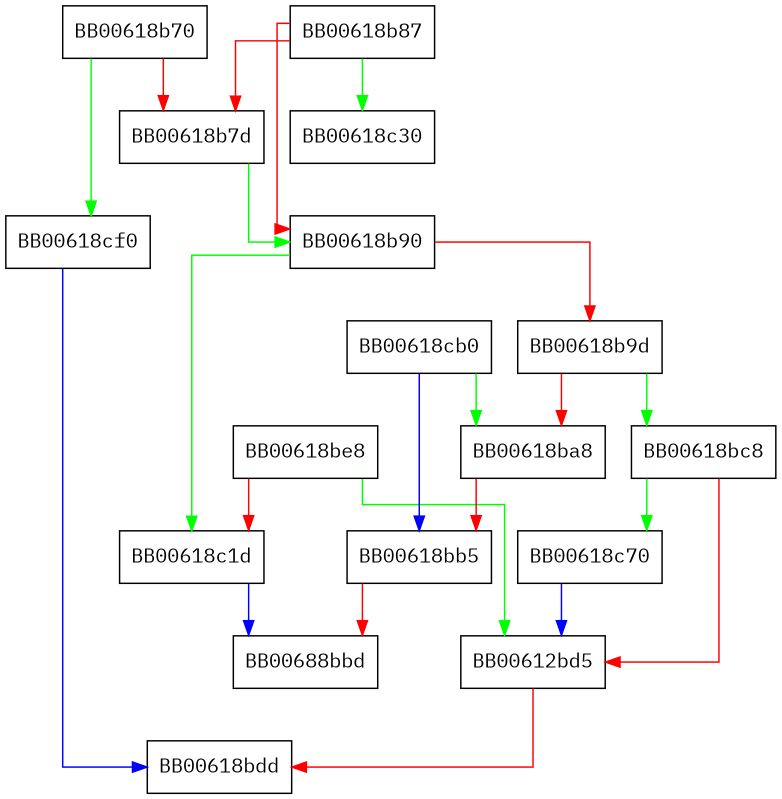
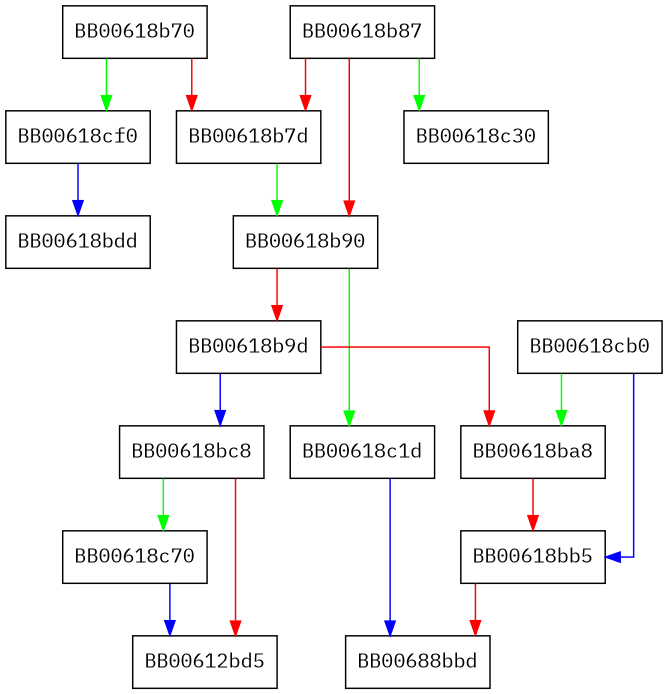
(647, 392) -> (220, 392)
(306, 452) -> none
(459, 767) -> none
